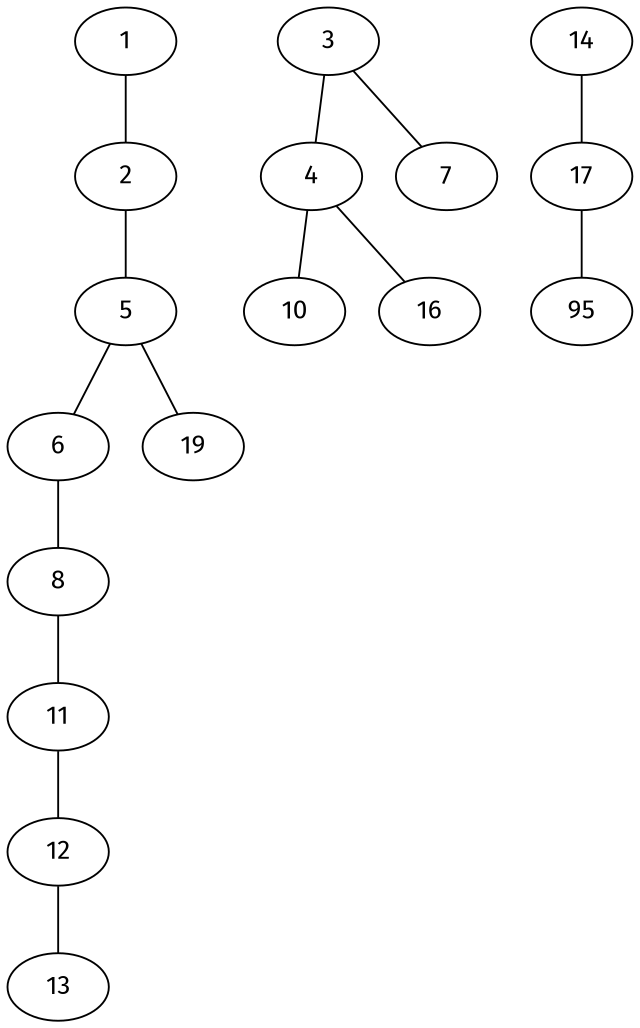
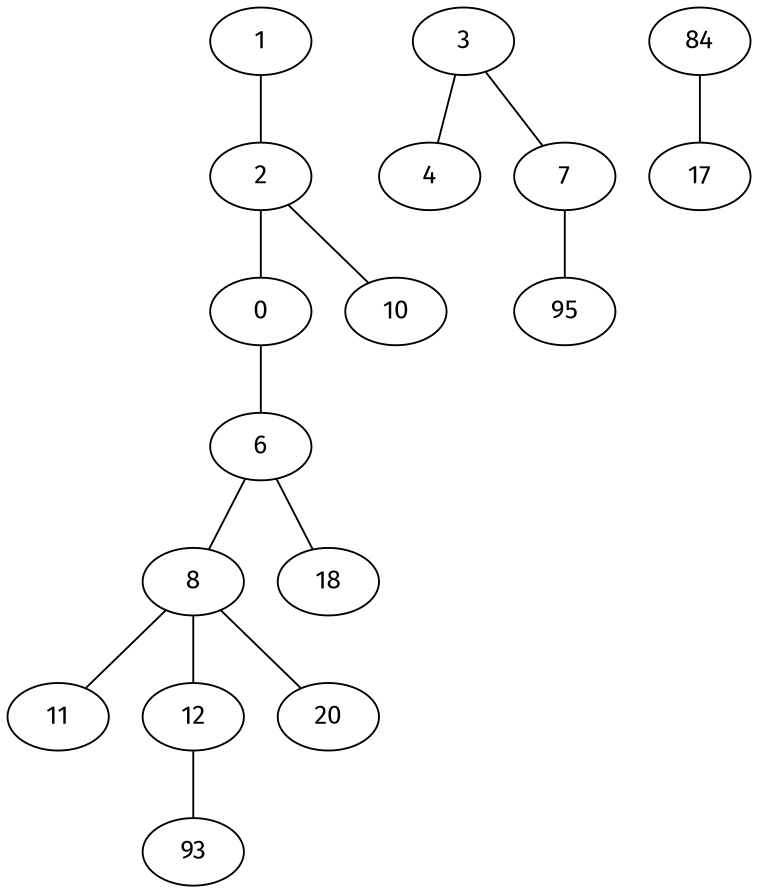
(582, 41) -> (700, 41)
(303, 244) -> (328, 244)
(582, 244) -> (565, 244)
(126, 311) -> (261, 311)
(430, 311) -> none
(193, 447) -> none
none -> (328, 582)
none -> (328, 717)
(58, 785) -> (193, 649)
(58, 987) -> (193, 852)
